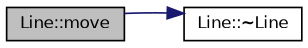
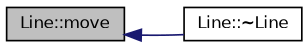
(146, 13) -> (163, 35)
